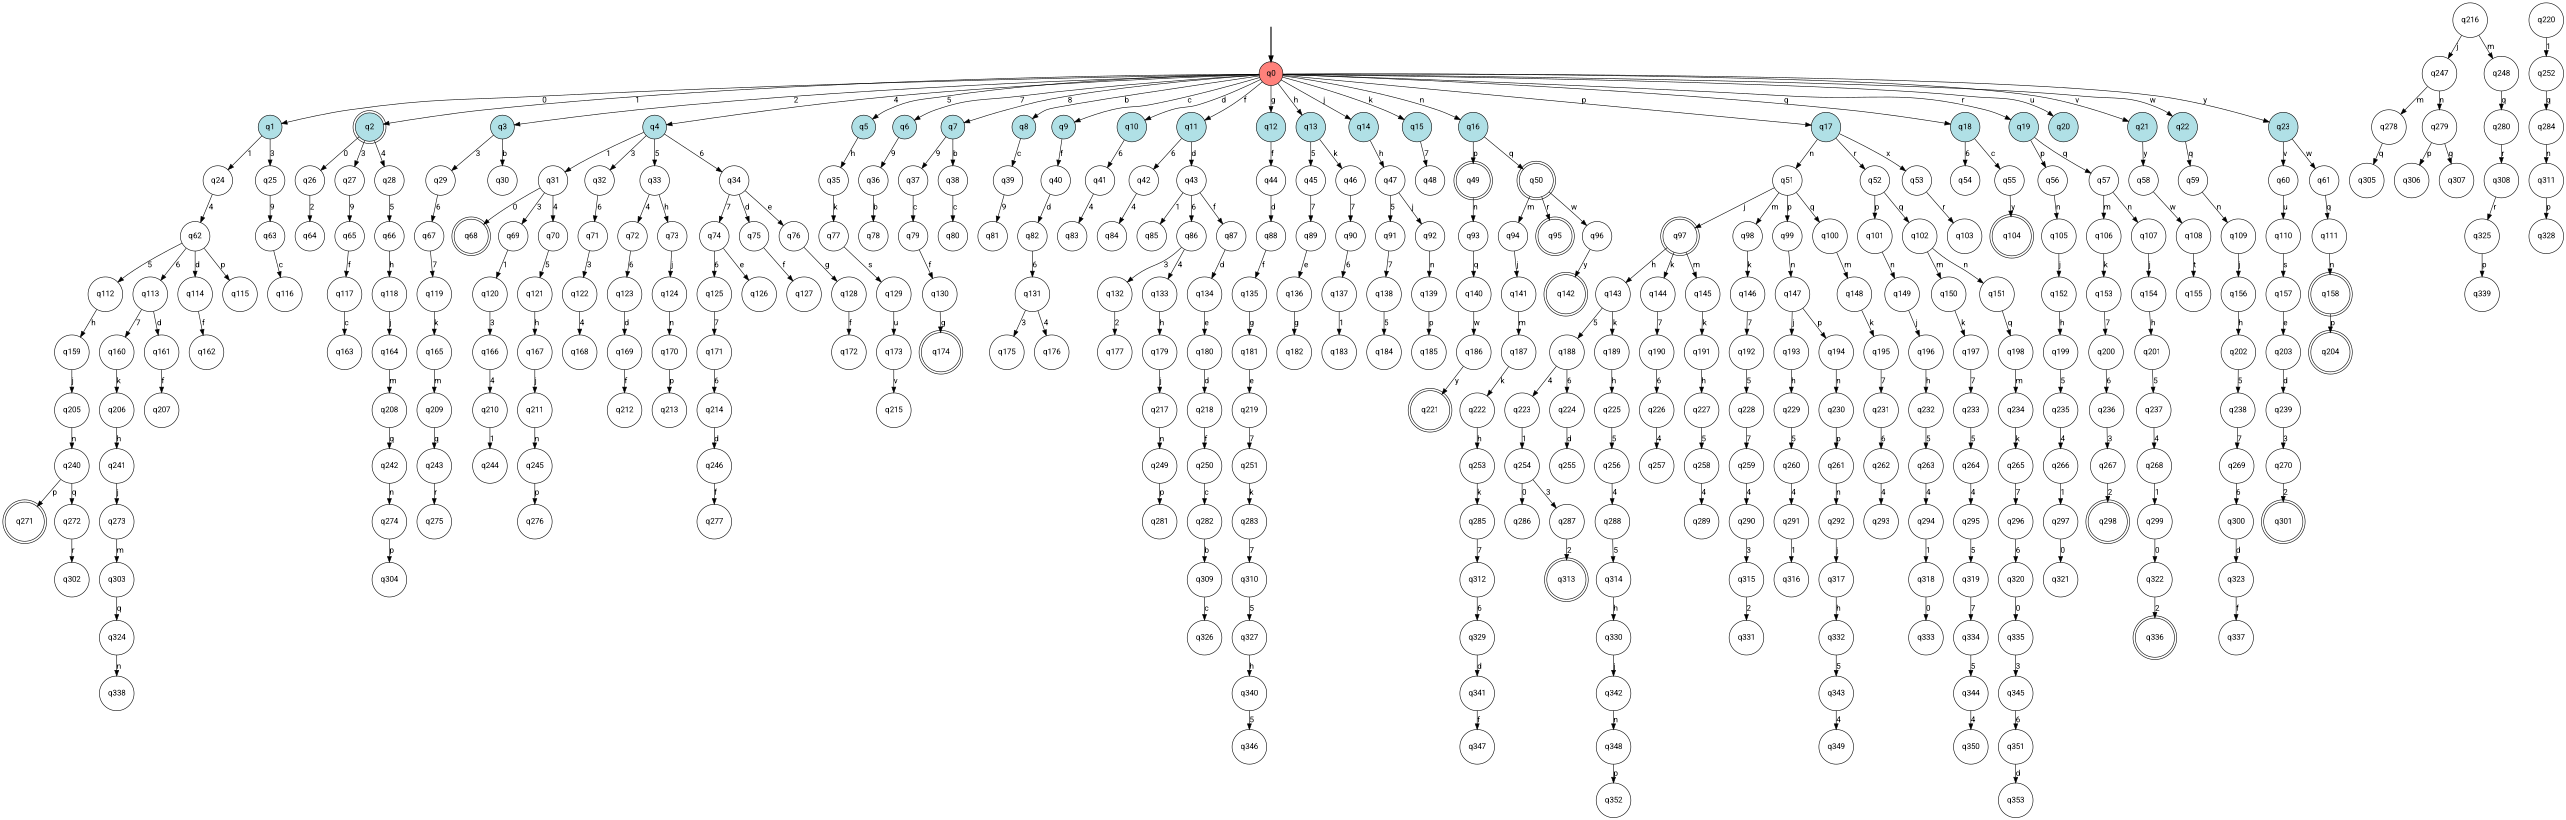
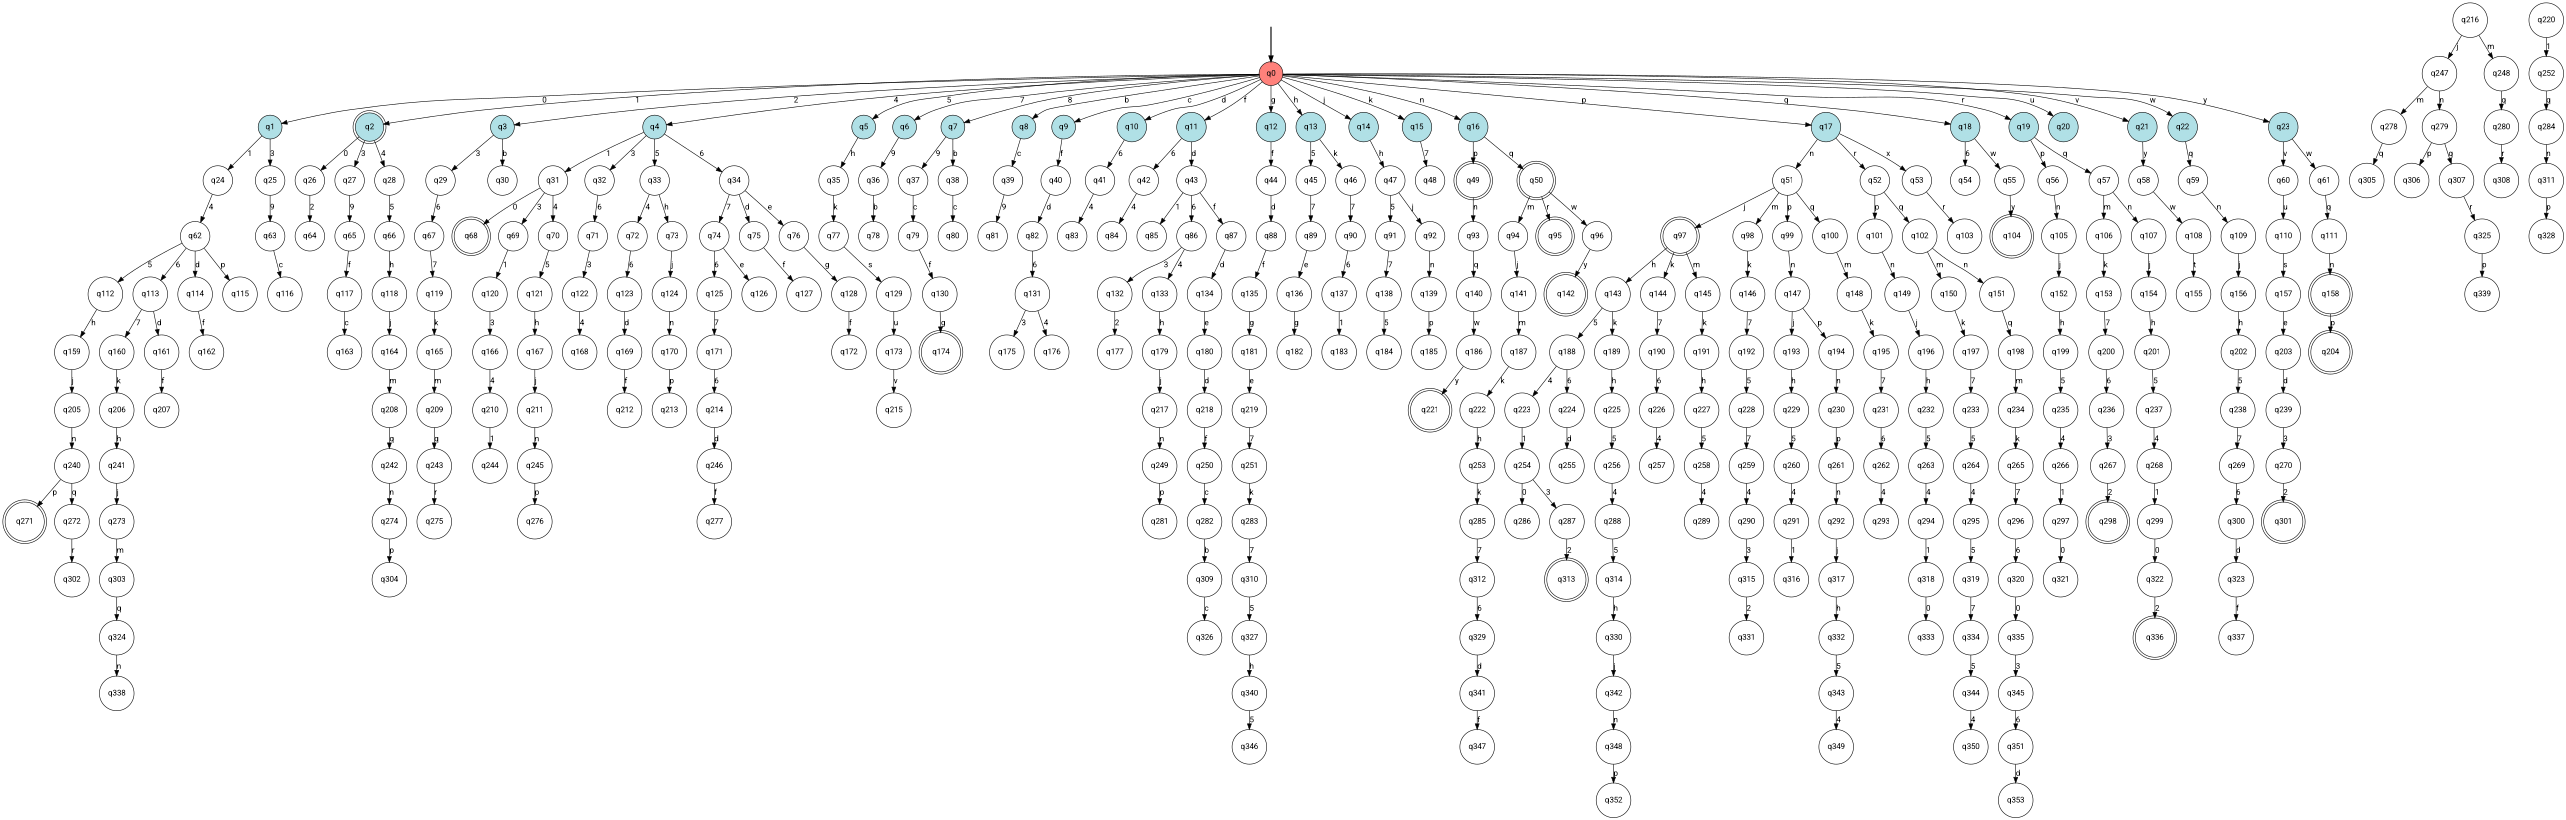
(1993, 154) -> (1993, 154)
(2493, 206) -> (2468, 206)
